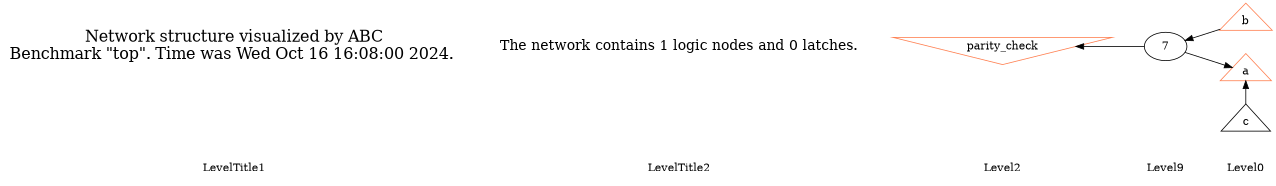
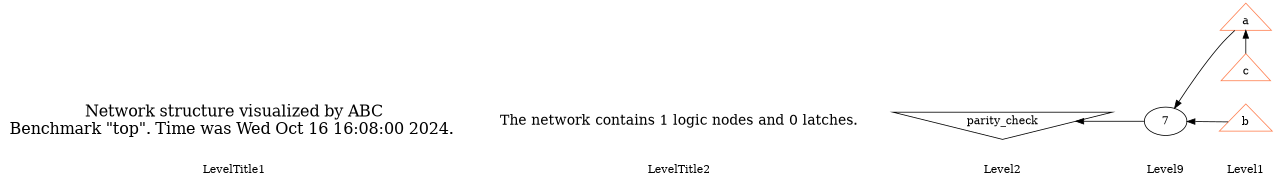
(1003, 46) -> (1003, 121)
(1205, 59) -> (1205, 64)
(1246, 122) -> (1246, 72)
(1246, 169) -> (1246, 170)
